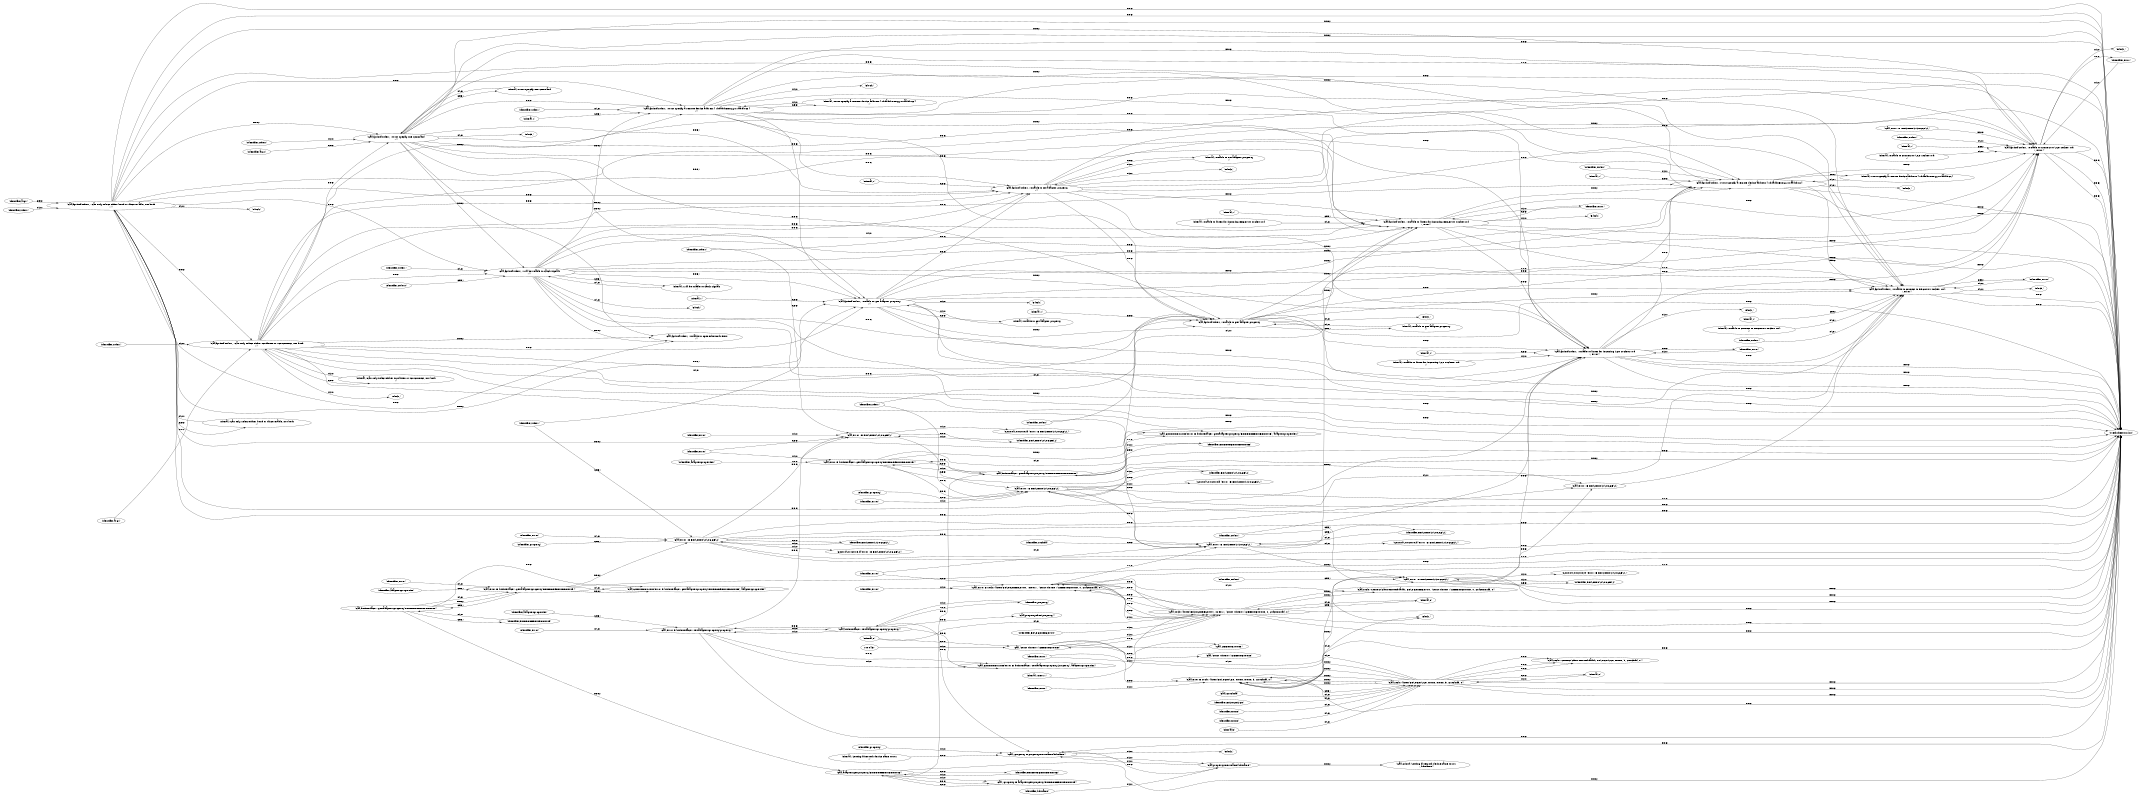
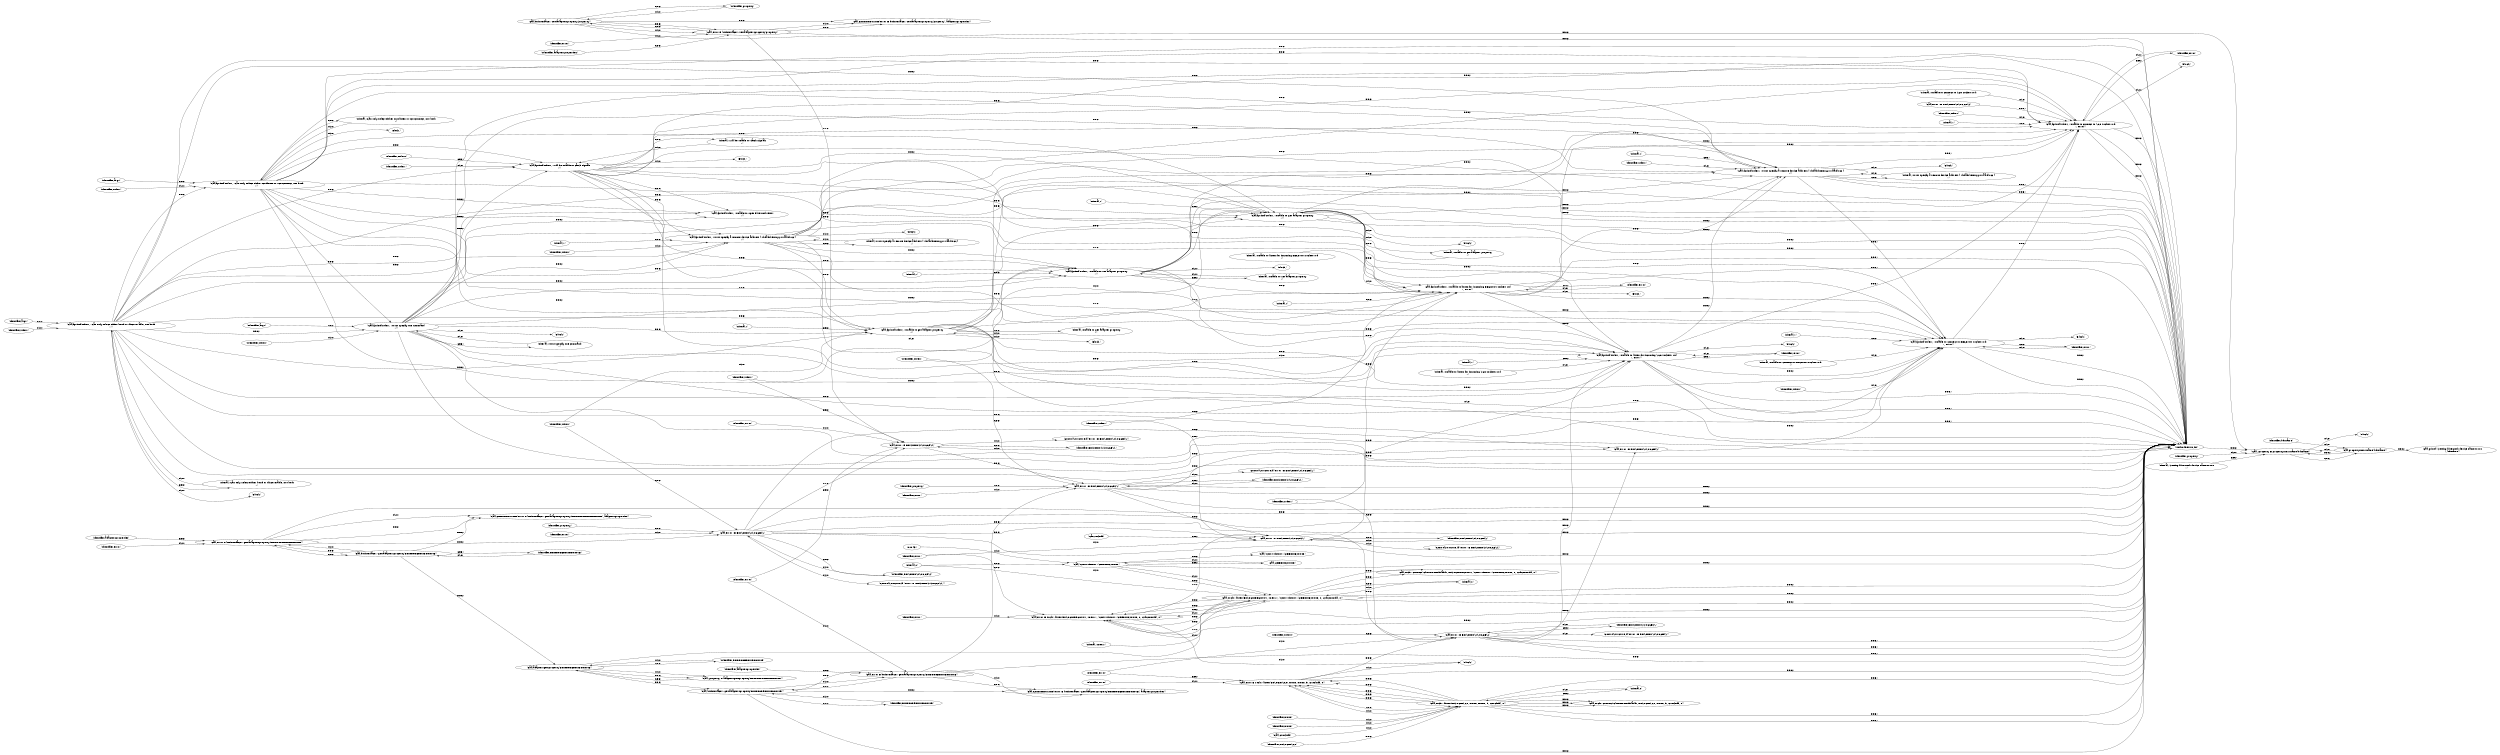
(1037, 543) -> (1096, 536)
(1037, 615) -> none
(795, 628) -> (659, 26)
(1037, 633) -> none
(1328, 698) -> (1369, 737)
(1229, 730) -> none
(1735, 744) -> (2224, 449)
(1130, 758) -> (2328, 458)
